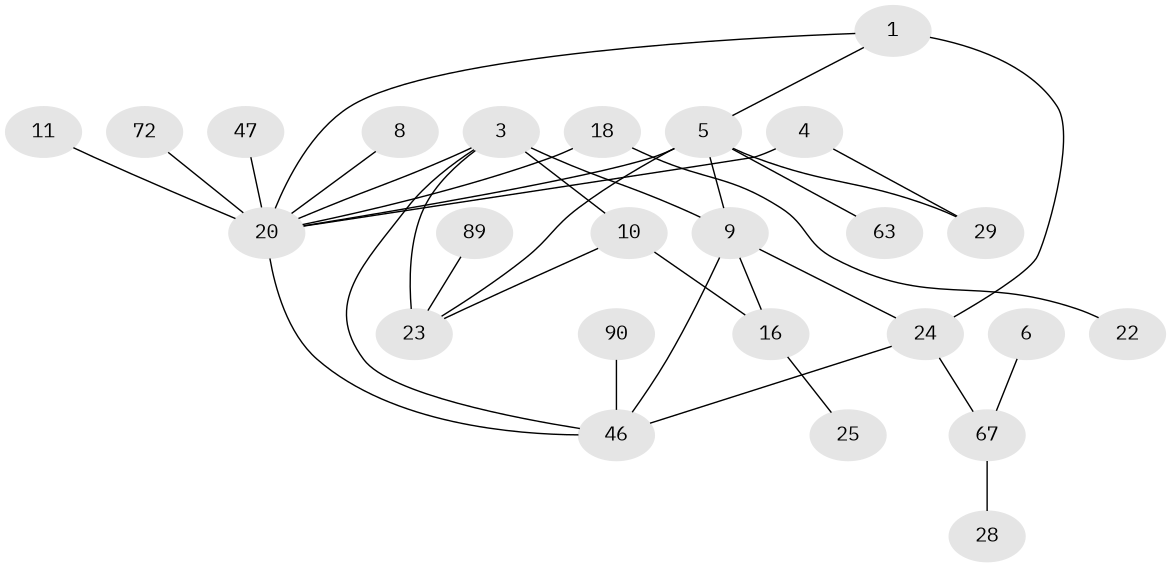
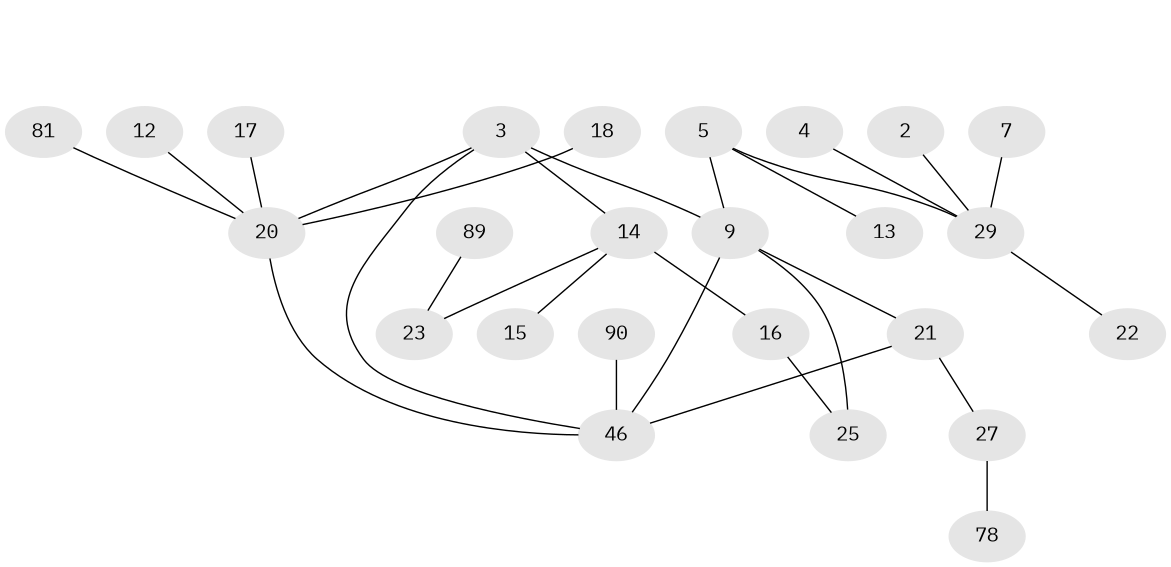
(893, 31) -> none
(44, 132) -> (44, 132)
(145, 132) -> (145, 132)
(246, 132) -> (246, 132)
(400, 132) -> none
none -> (906, 132)
none -> (1007, 132)
(588, 183) -> none
(491, 193) -> none
(419, 220) -> none
(555, 229) -> none
(629, 233) -> (629, 233)
(885, 233) -> (885, 233)
(852, 266) -> (1057, 284)
(751, 284) -> (826, 317)
none -> (515, 334)
(925, 334) -> (925, 334)
(1026, 334) -> none
(987, 435) -> (987, 435)
(987, 536) -> (987, 536)
